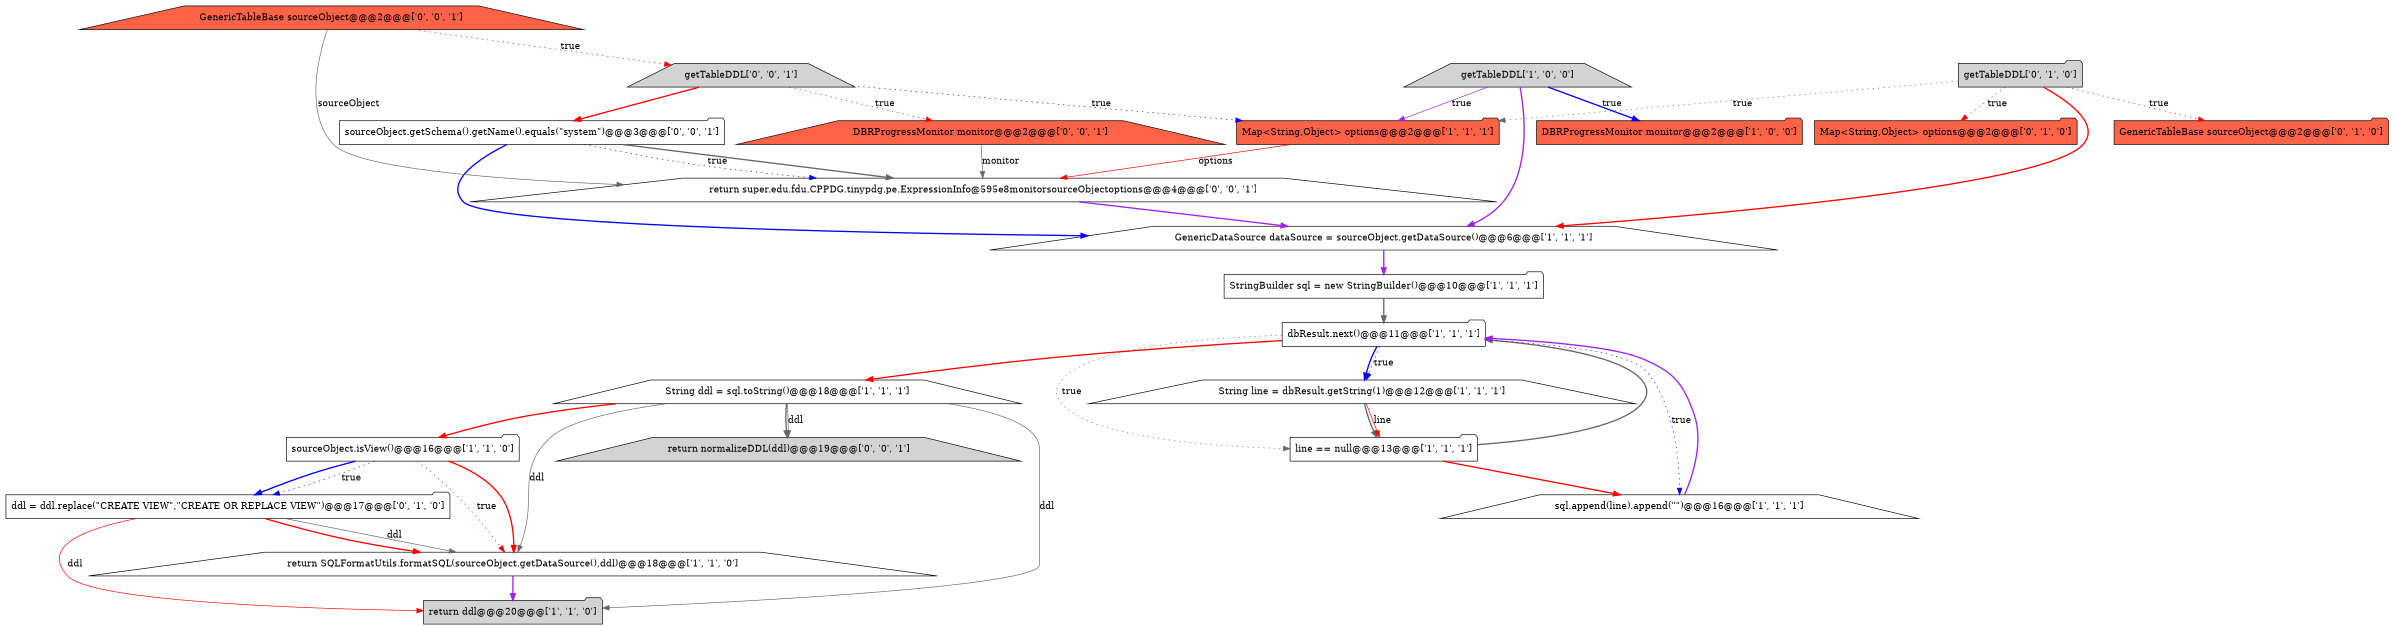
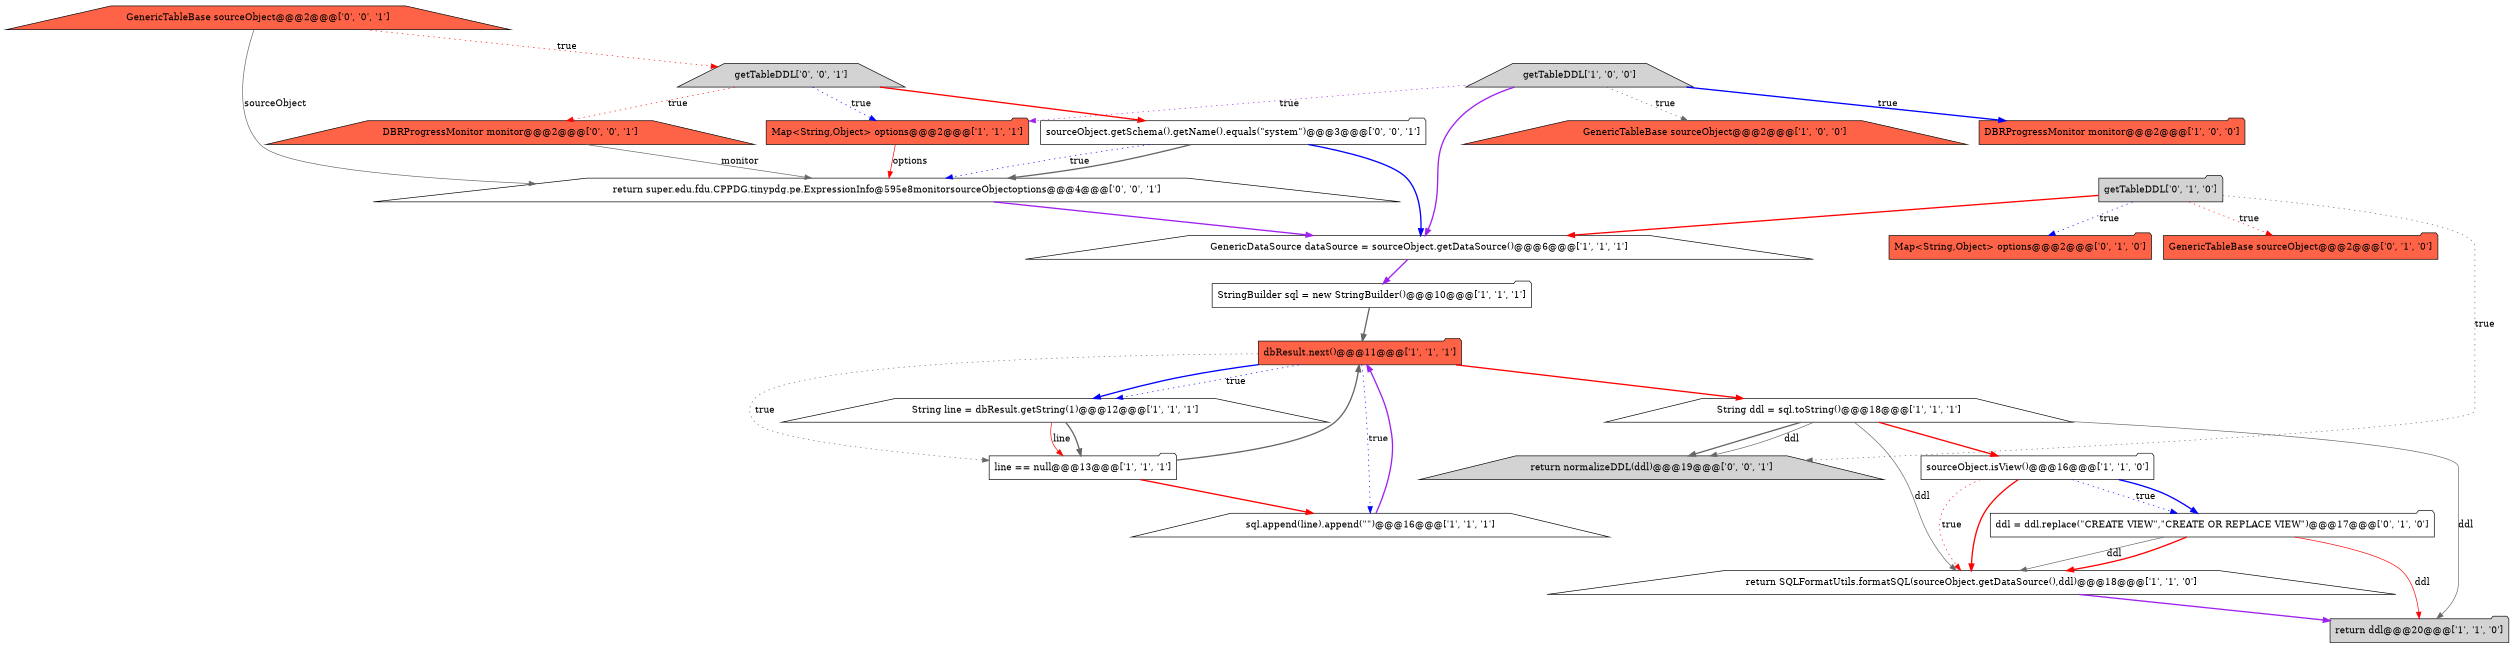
(1732, 101) -> (2357, 428)
(1986, 102) -> (2094, 217)
(1446, 103) -> (1253, 103)
none -> (1715, 133)
(1384, 334) -> (1360, 353)
